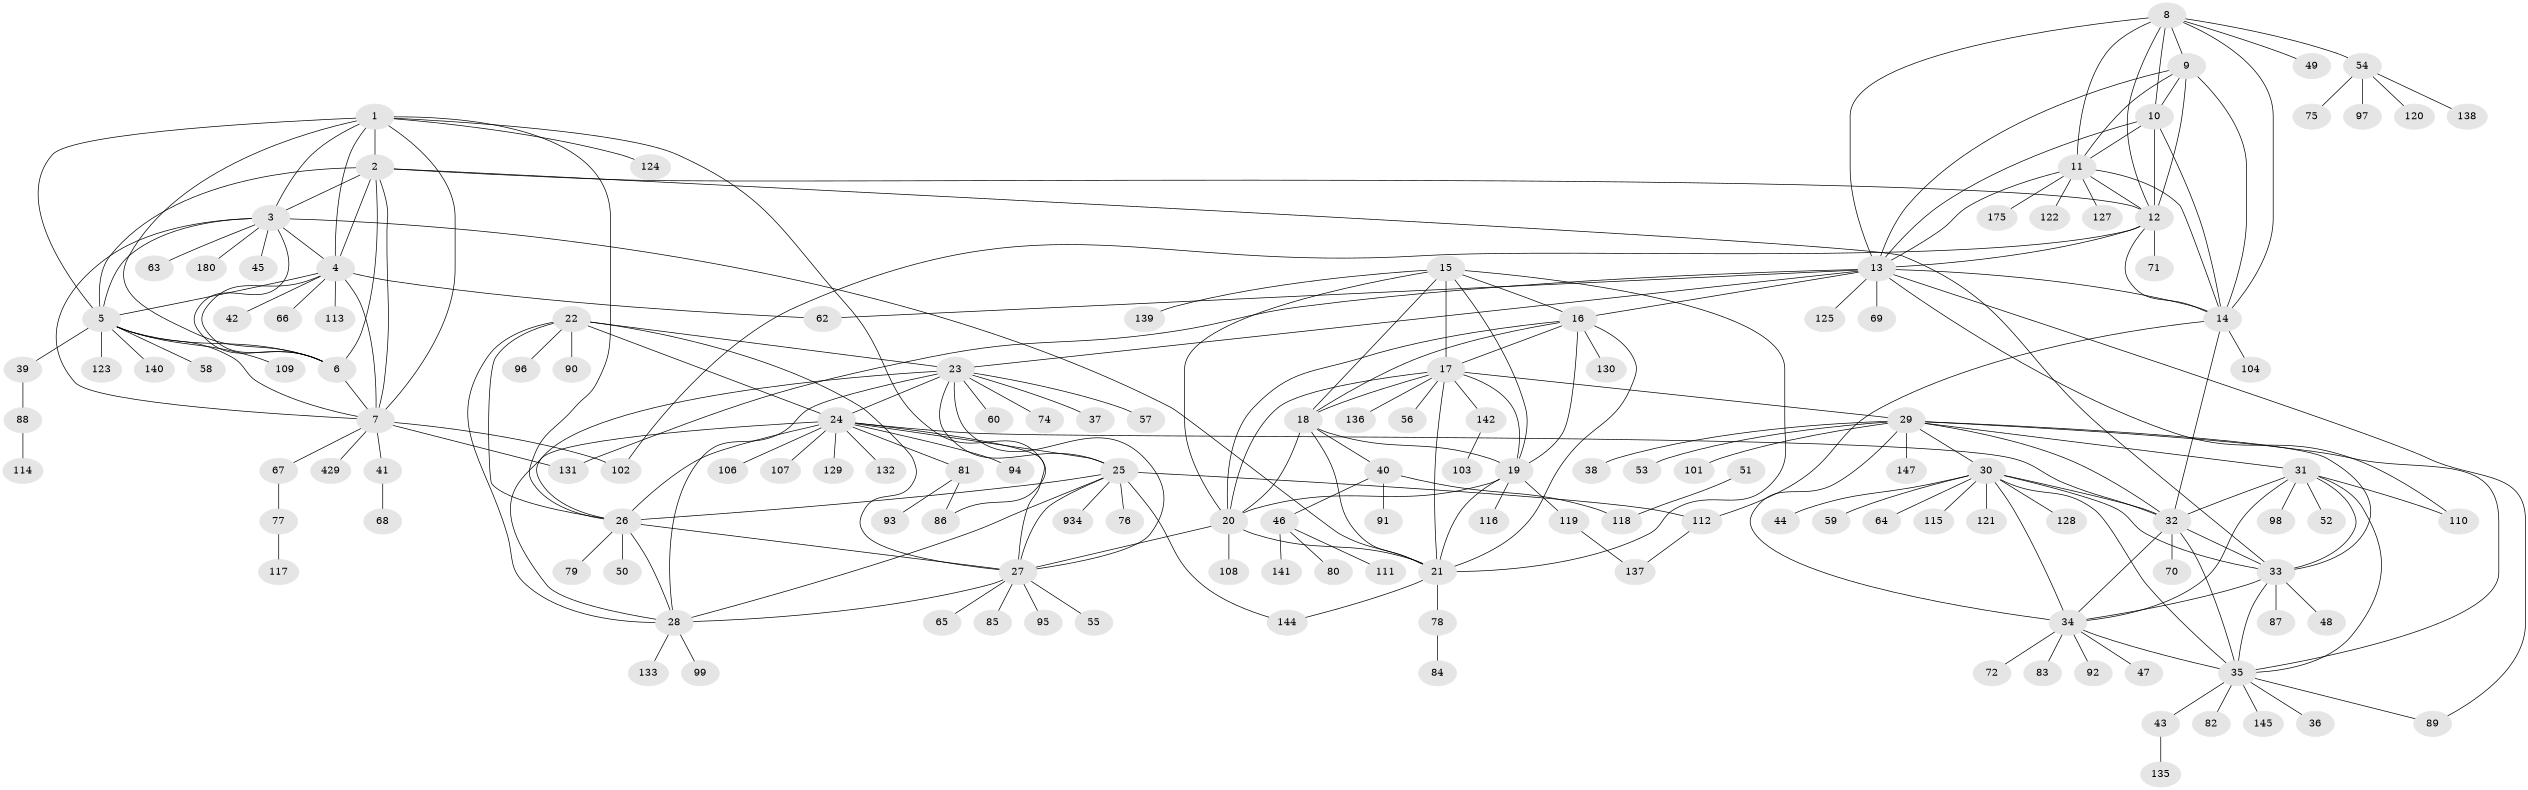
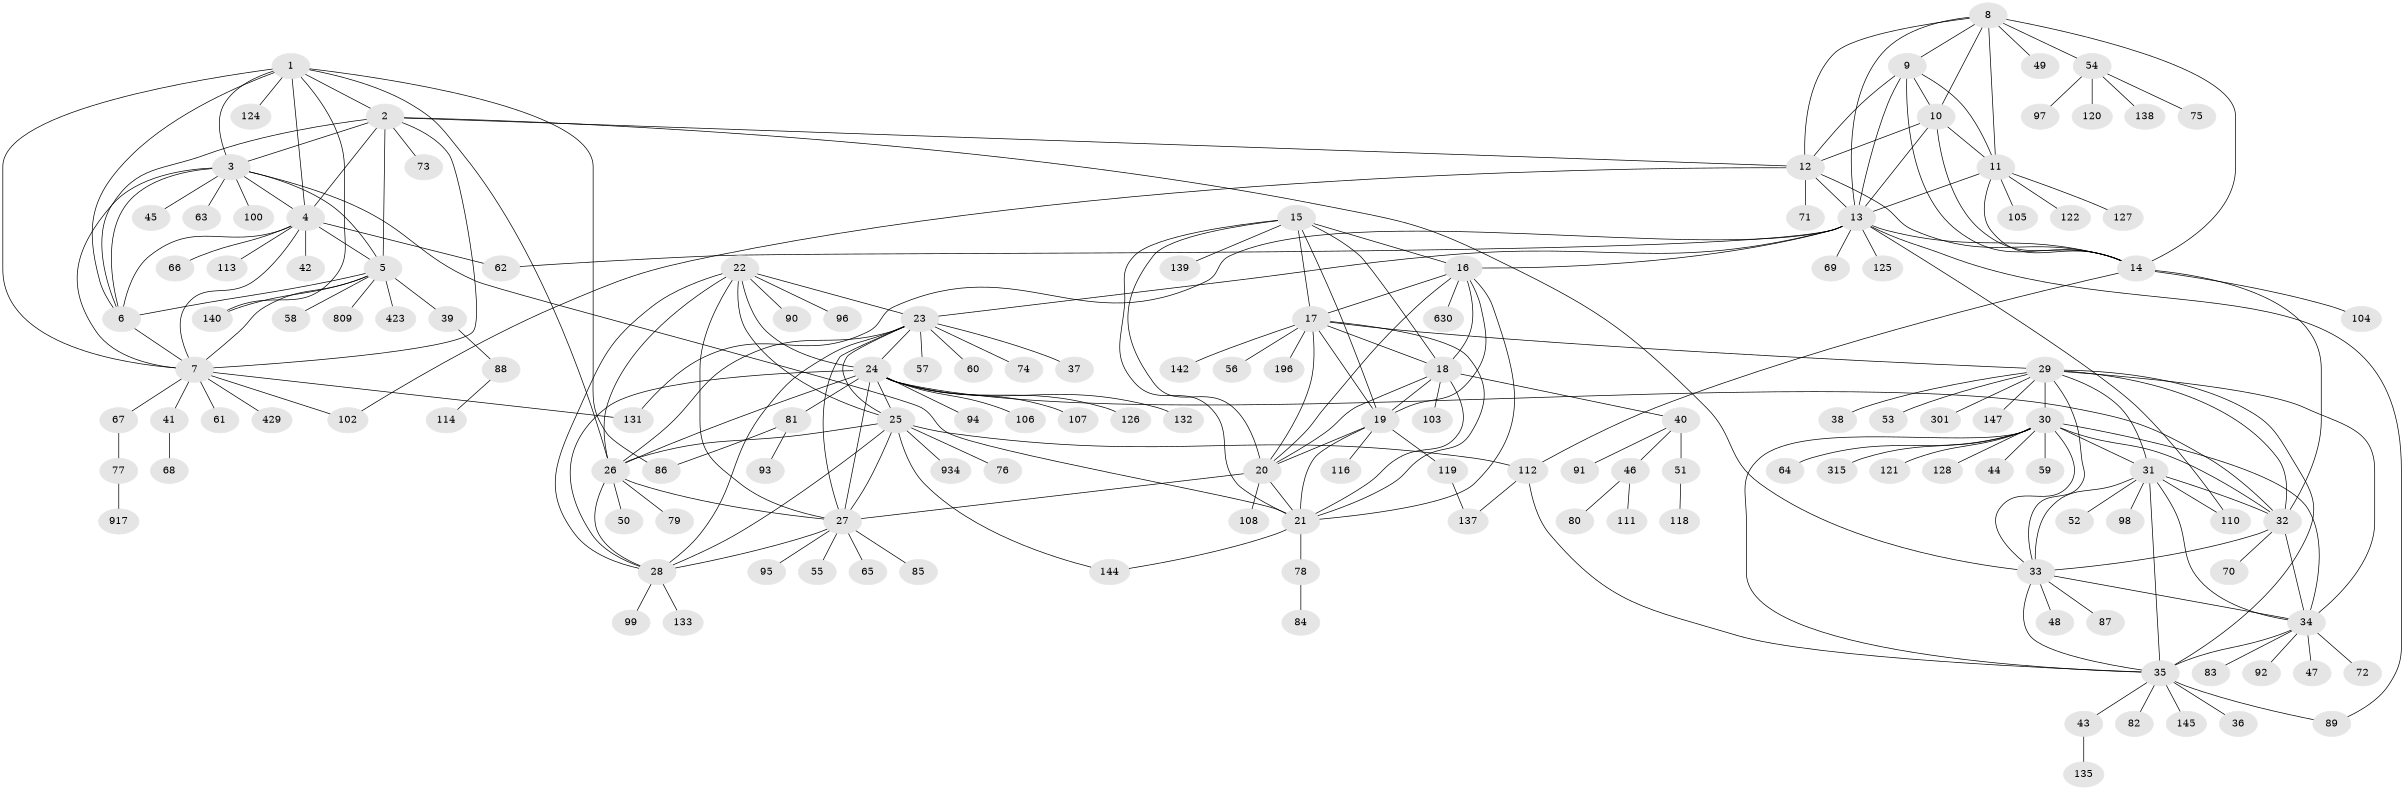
(118, 137) -> (345, 255)
none -> (424, 167)
(2116, 193) -> none
(1997, 218) -> (2018, 218)
(206, 268) -> (254, 218)
none -> (768, 356)
(102, 370) -> (396, 319)
(285, 370) -> (343, 319)
(1606, 370) -> (1444, 319)
none -> (220, 420)
(1355, 420) -> (1284, 370)
(1474, 446) -> (1438, 395)
none -> (2097, 446)
(833, 471) -> (1131, 420)
(1694, 471) -> (1940, 420)
(1452, 486) -> (1681, 446)
(1934, 521) -> (1837, 471)
(279, 572) -> (119, 521)
(1282, 572) -> none
(2210, 588) -> (1803, 648)
